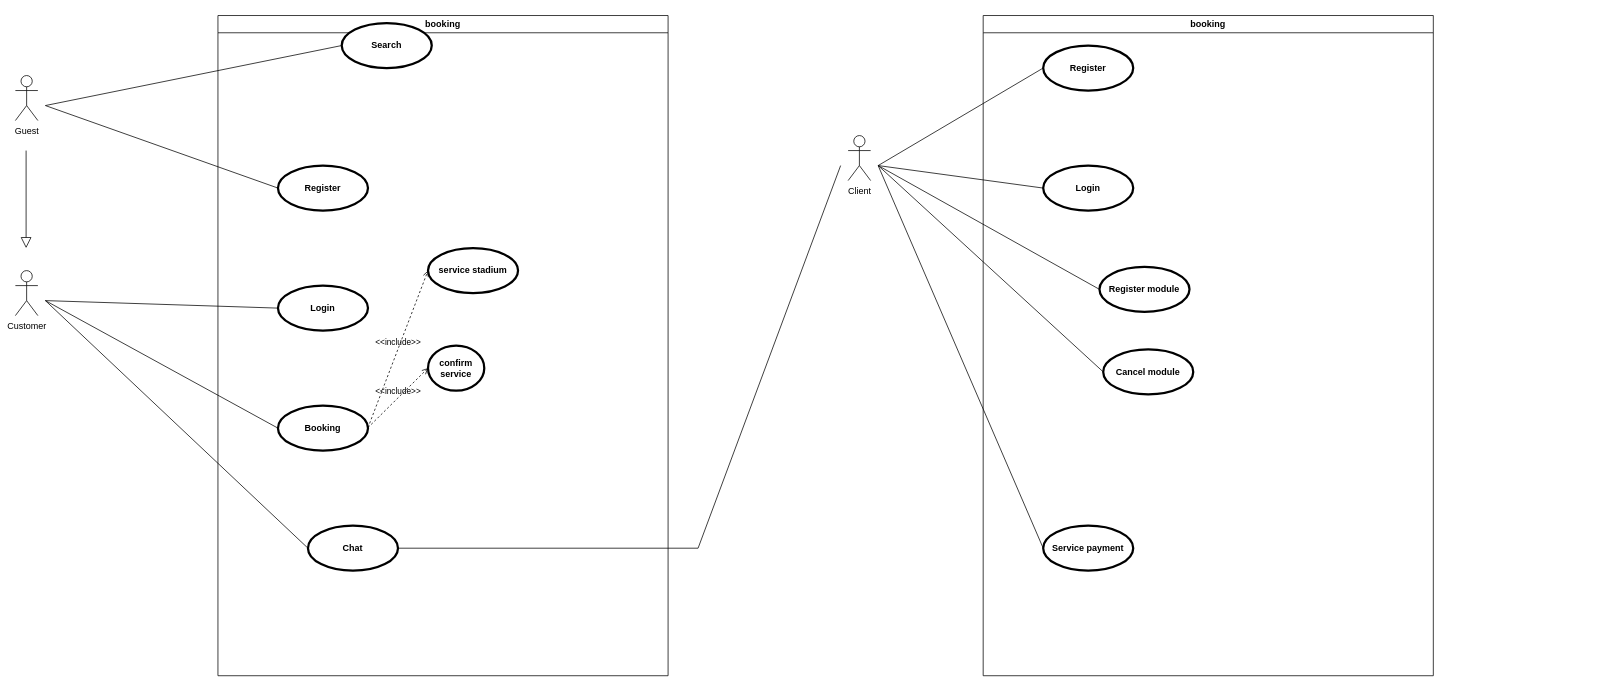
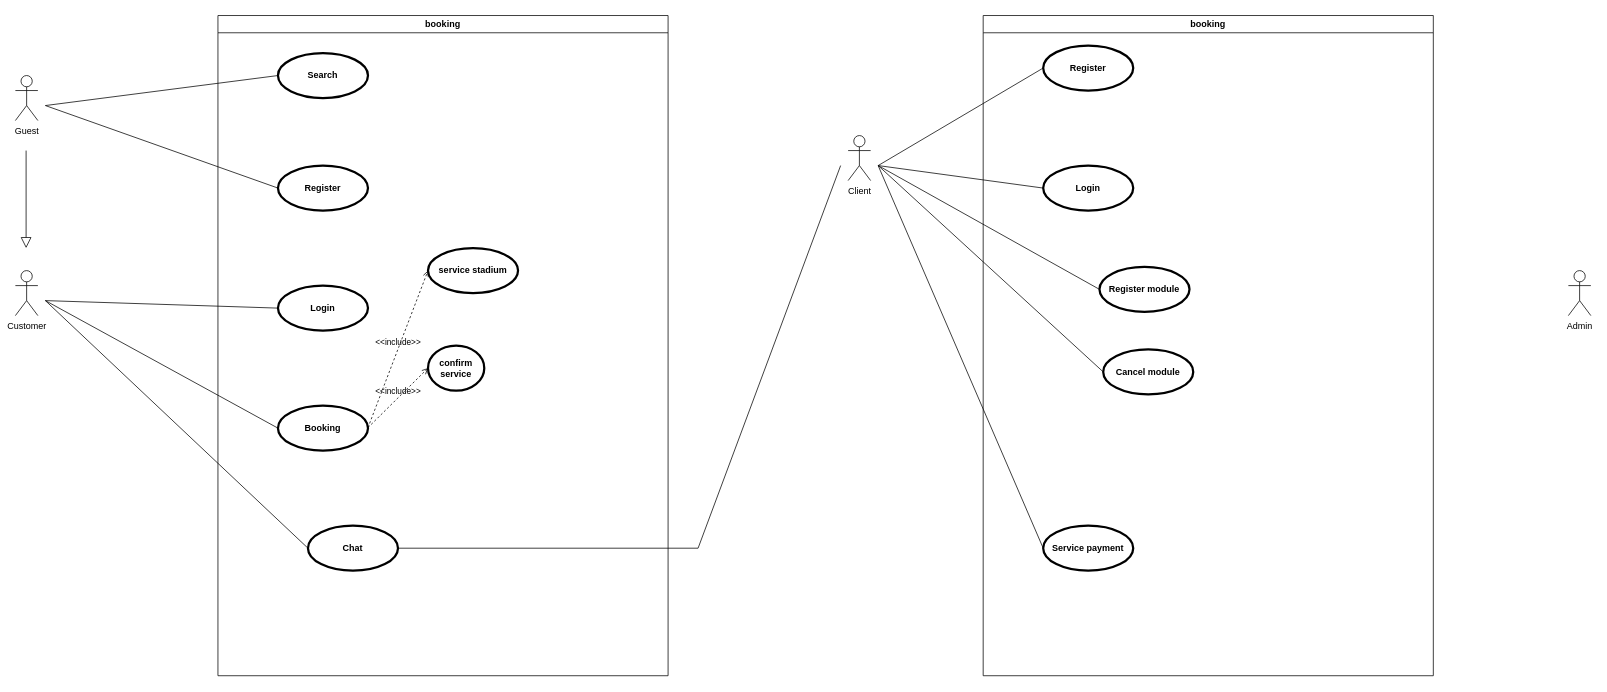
(387, 45) -> (323, 75)
none -> (1579, 293)
